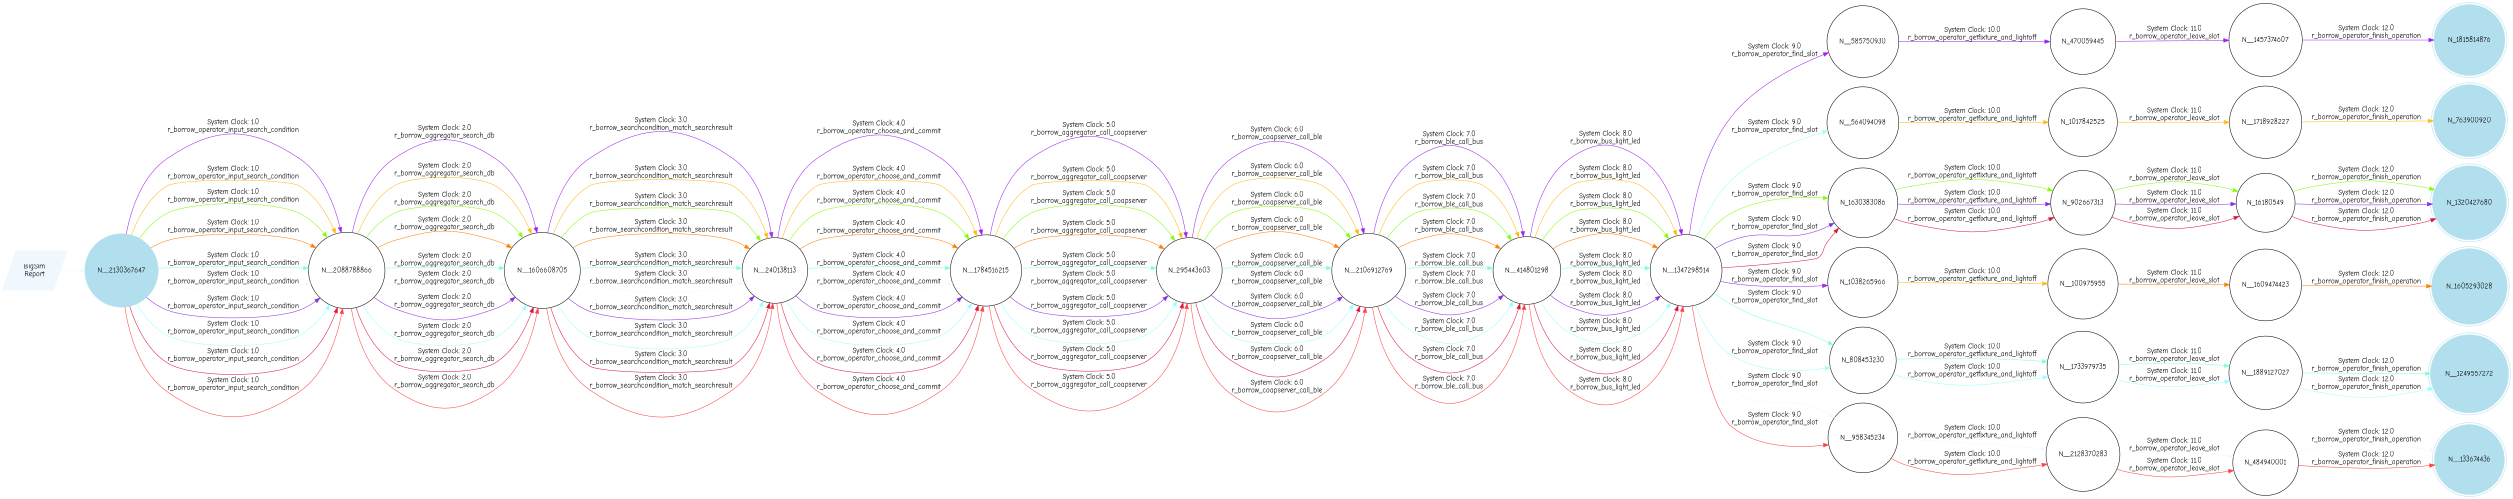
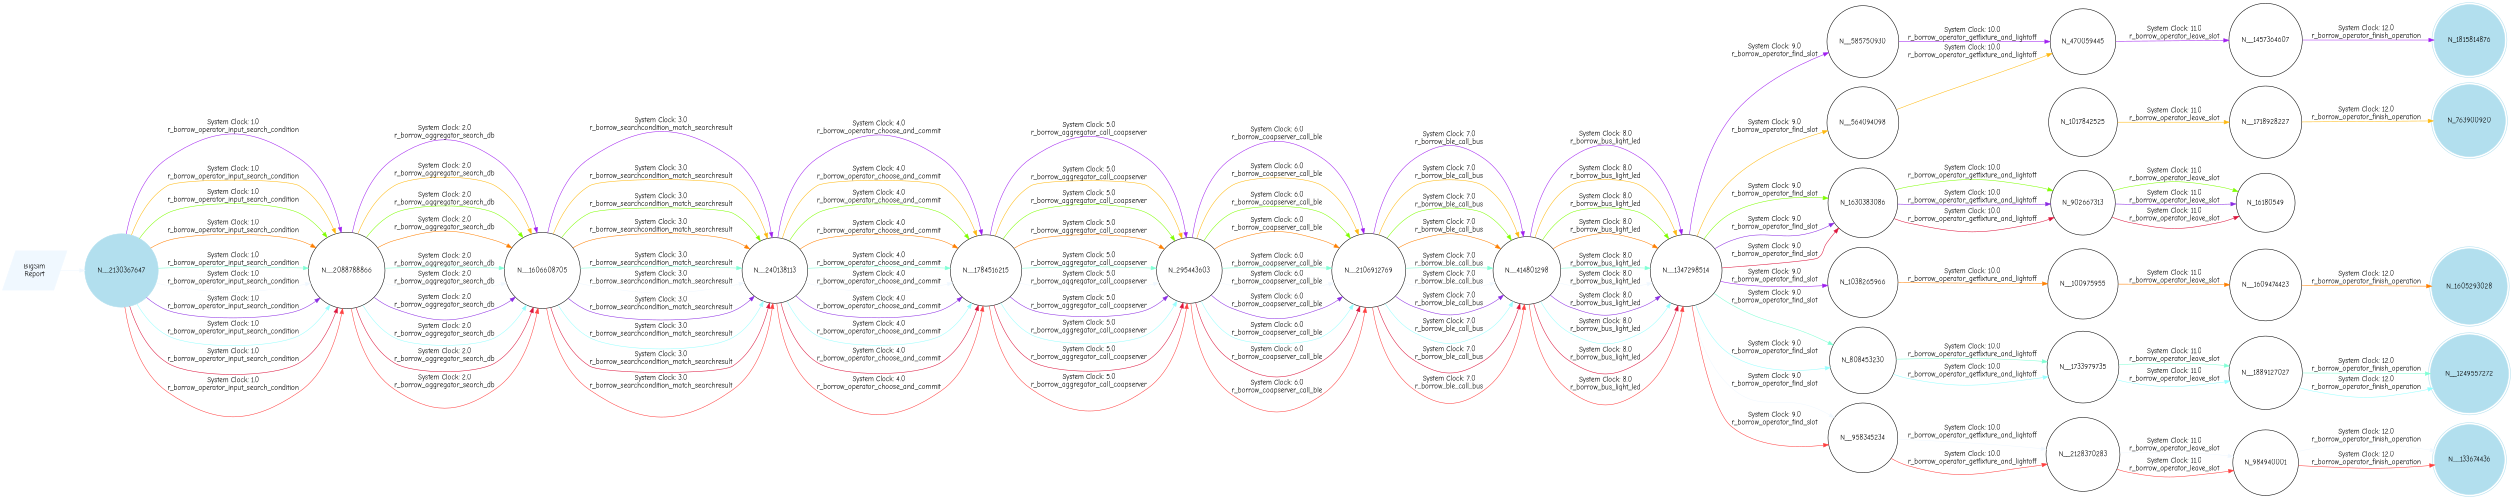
(2266, 40) -> (2266, 40)
(1971, 122) -> (1972, 82)
(1746, 168) -> (1746, 168)
(2469, 203) -> none
(1970, 283) -> (1970, 283)
(2266, 463) -> (2266, 463)
